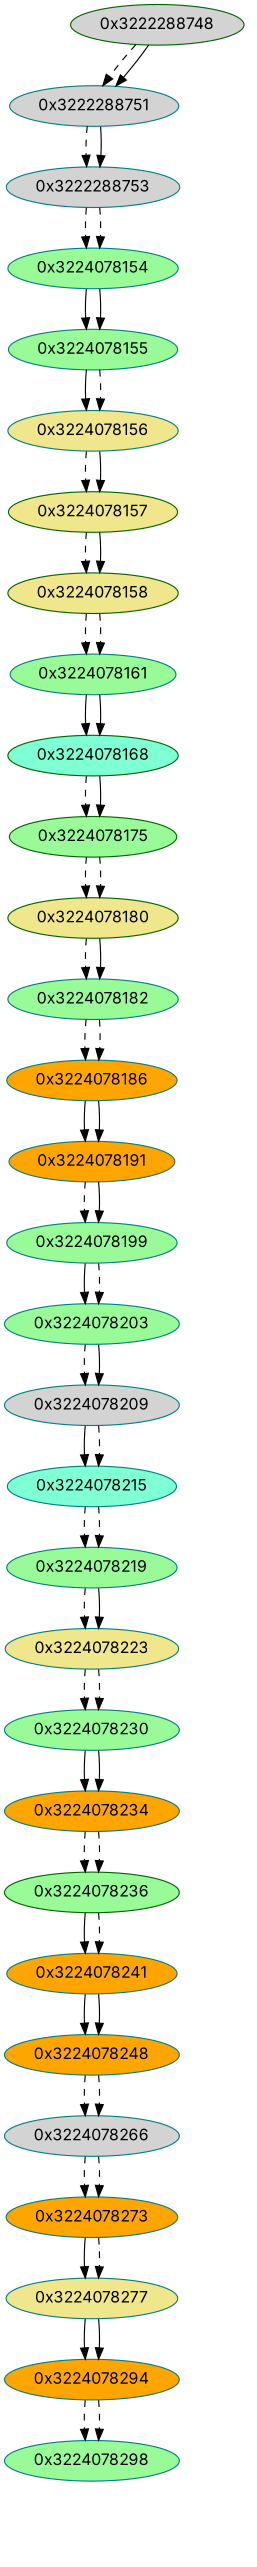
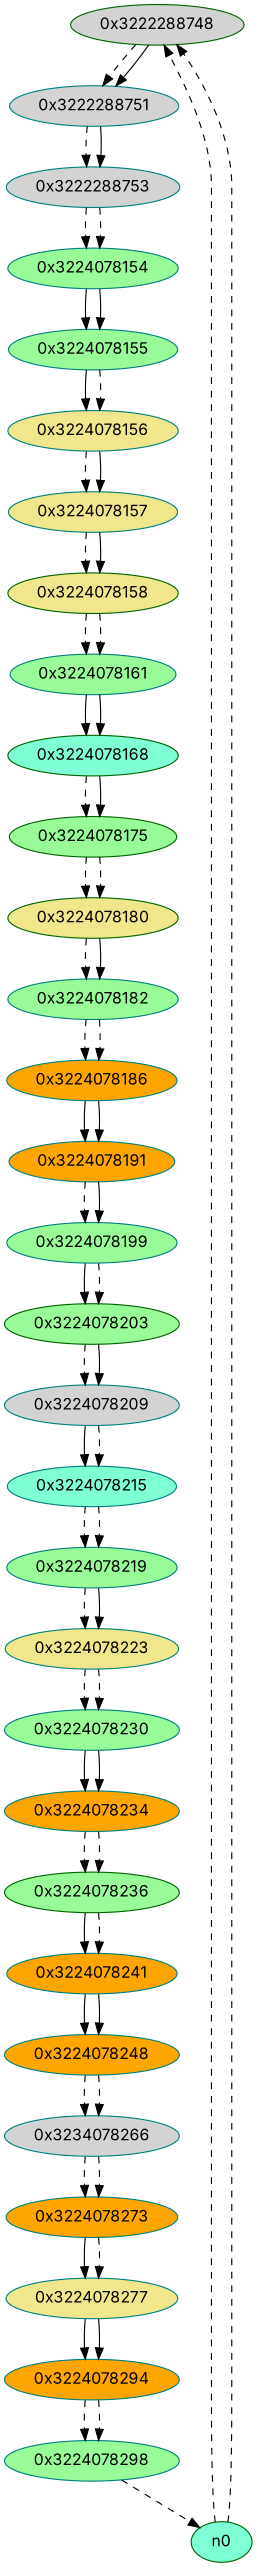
(93, 512) -> (93, 512)
(92, 1324) -> (92, 1324)
(92, 2136) -> (92, 2136)
none -> (222, 2542)
